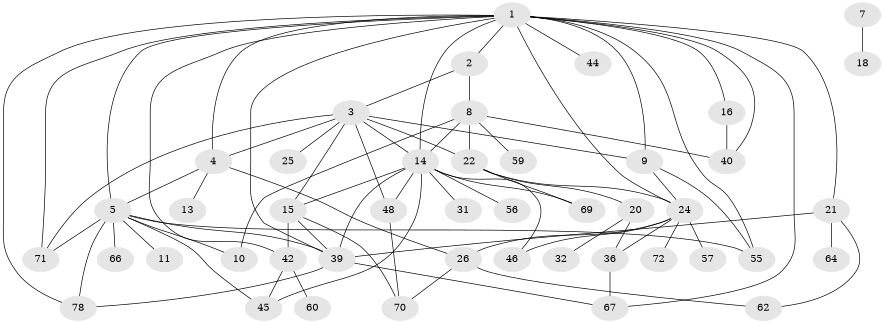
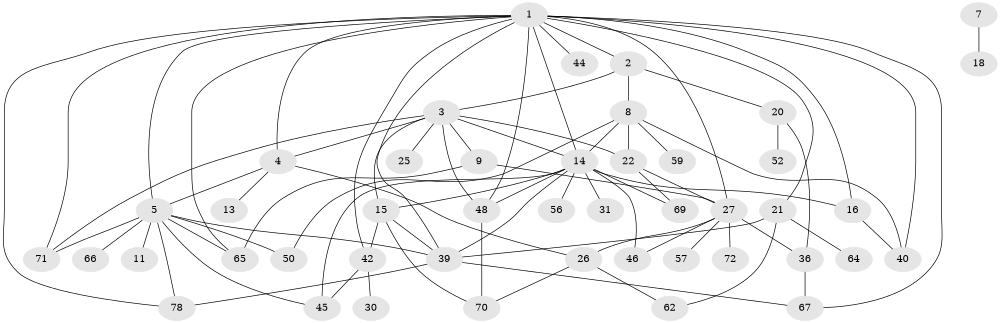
(620, 55) -> (519, 116)
none -> (714, 190)
(584, 191) -> (703, 88)
(685, 211) -> (729, 211)
(239, 259) -> (289, 259)
(561, 259) -> (778, 162)
(757, 259) -> (240, 259)
(313, 308) -> (371, 308)
